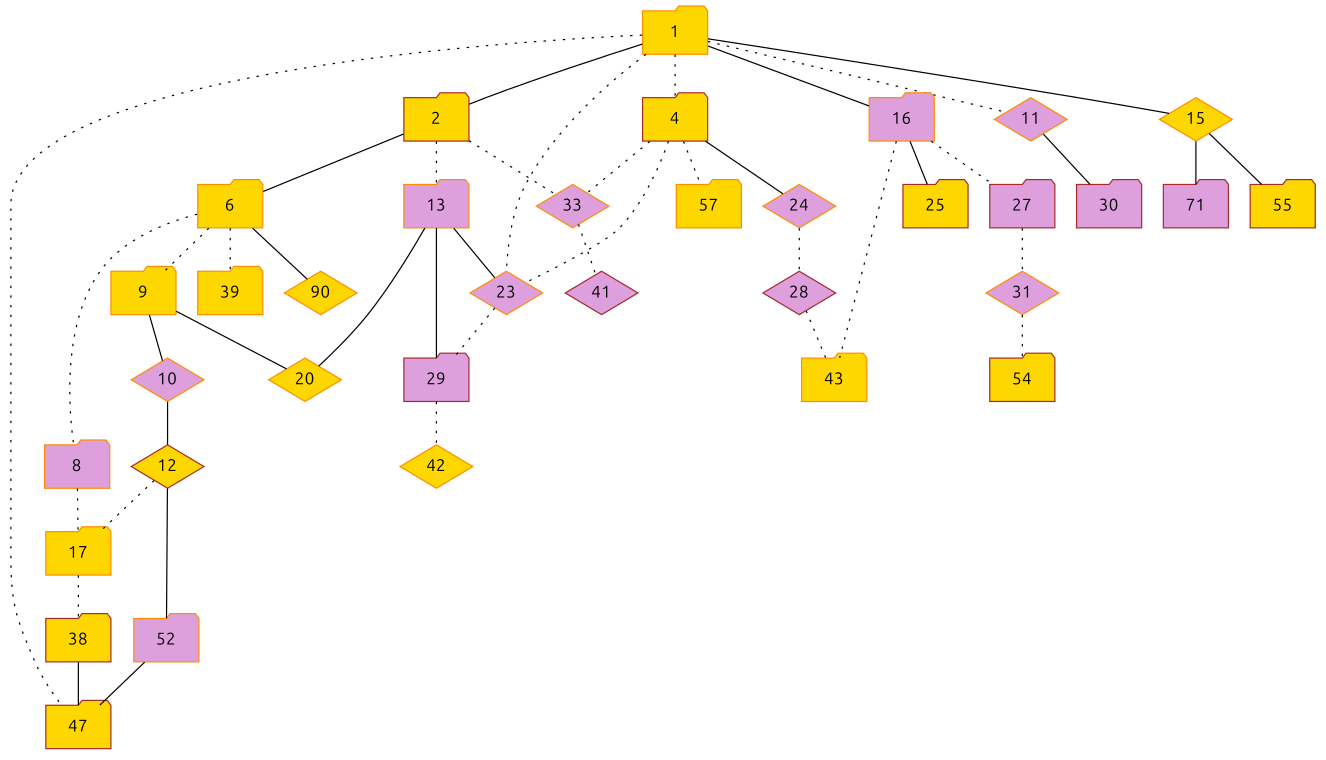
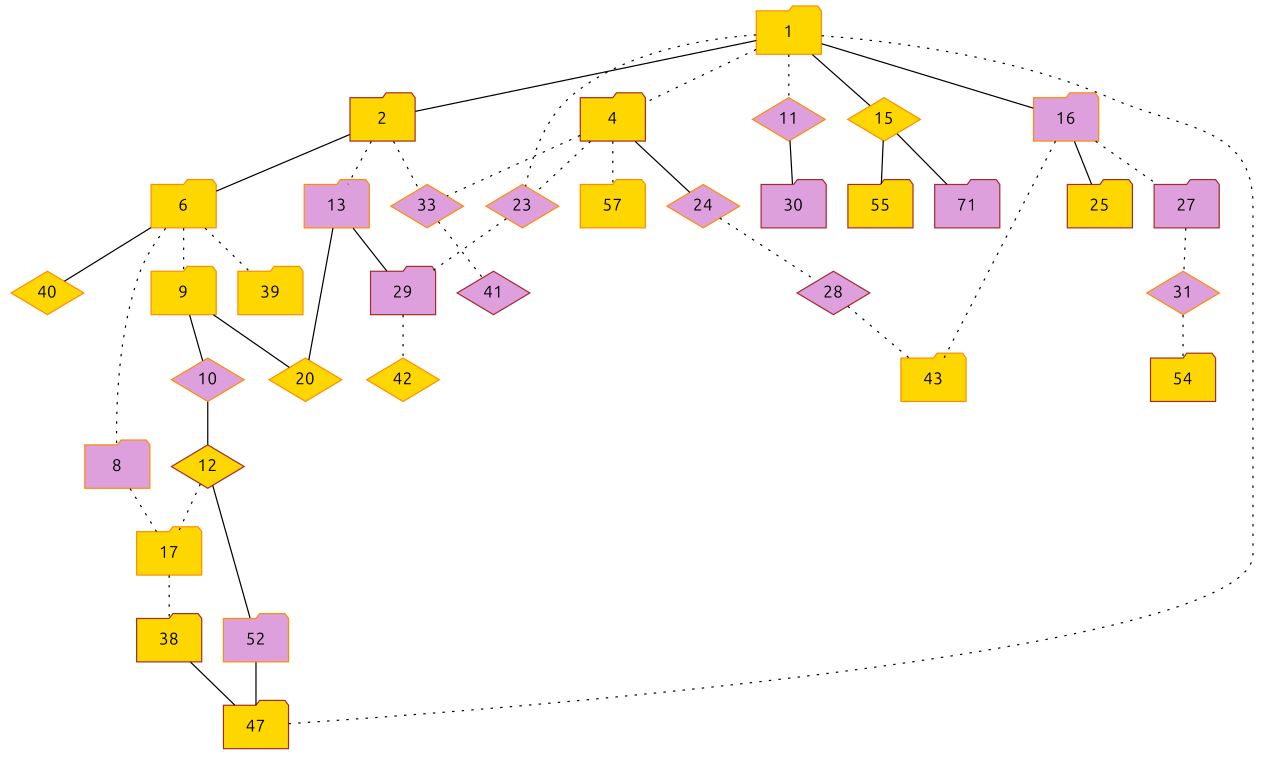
(474, 253) -> none
(321, 293) -> (47, 293)
